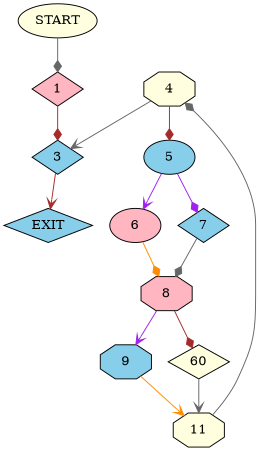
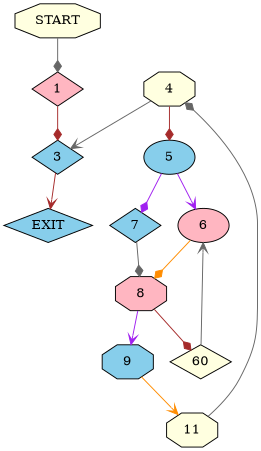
(58, 21) -> (58, 21)
(199, 391) -> (202, 298)
